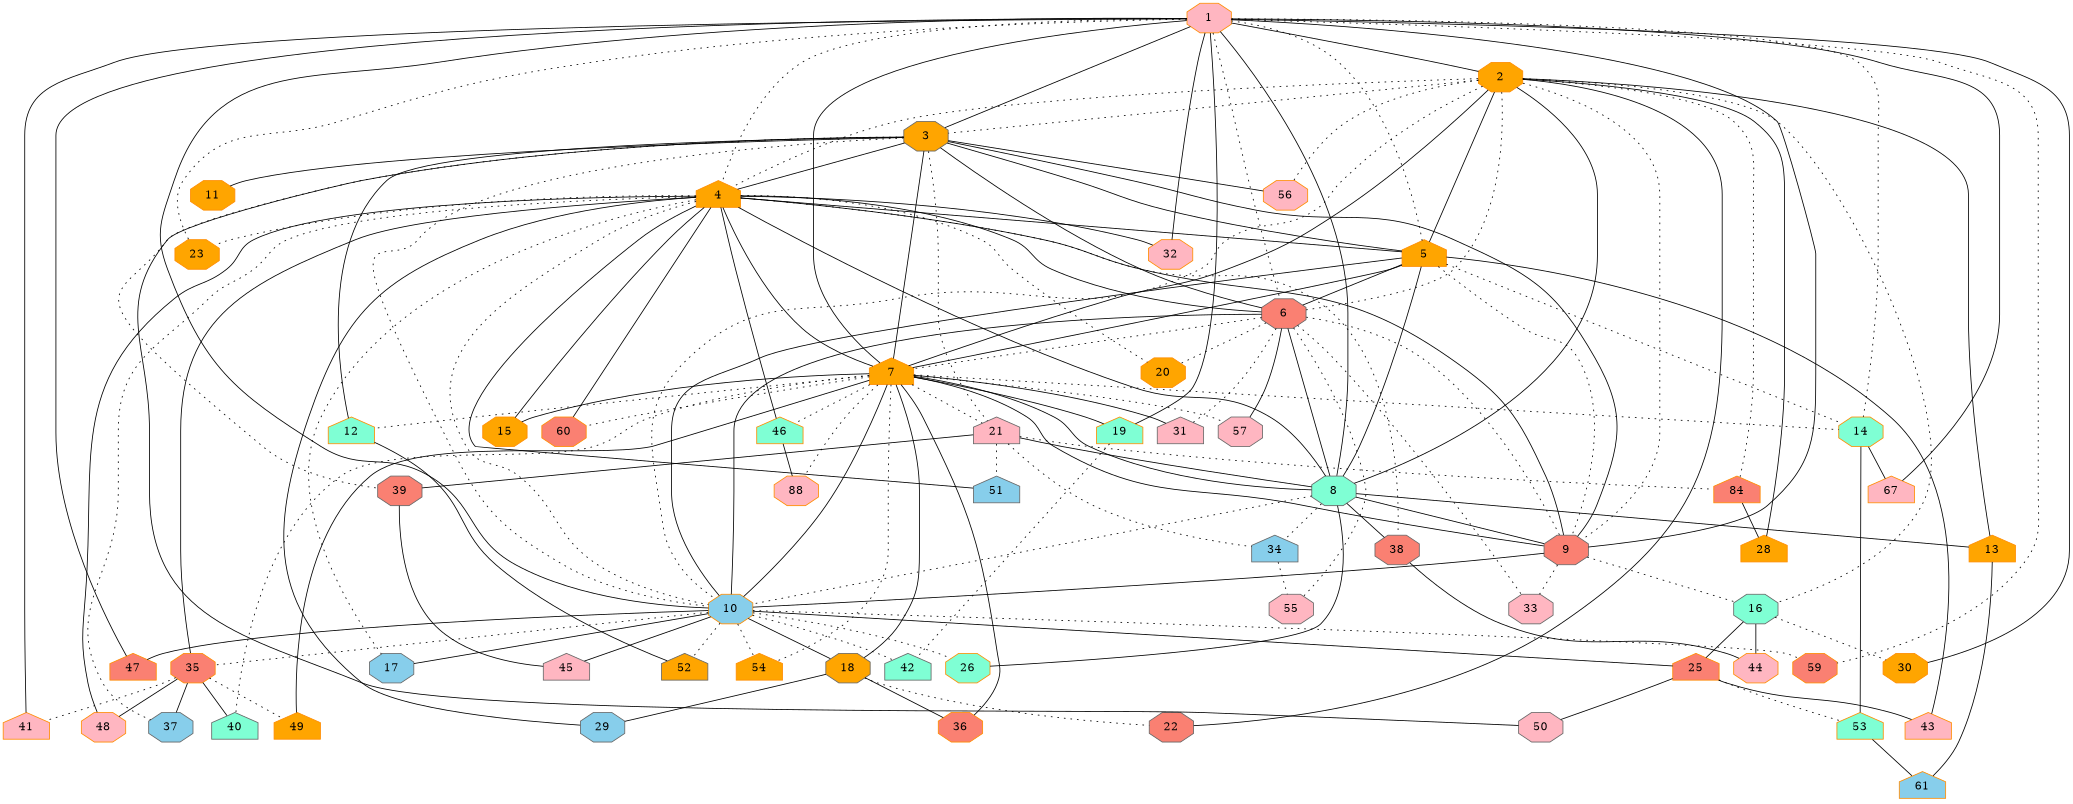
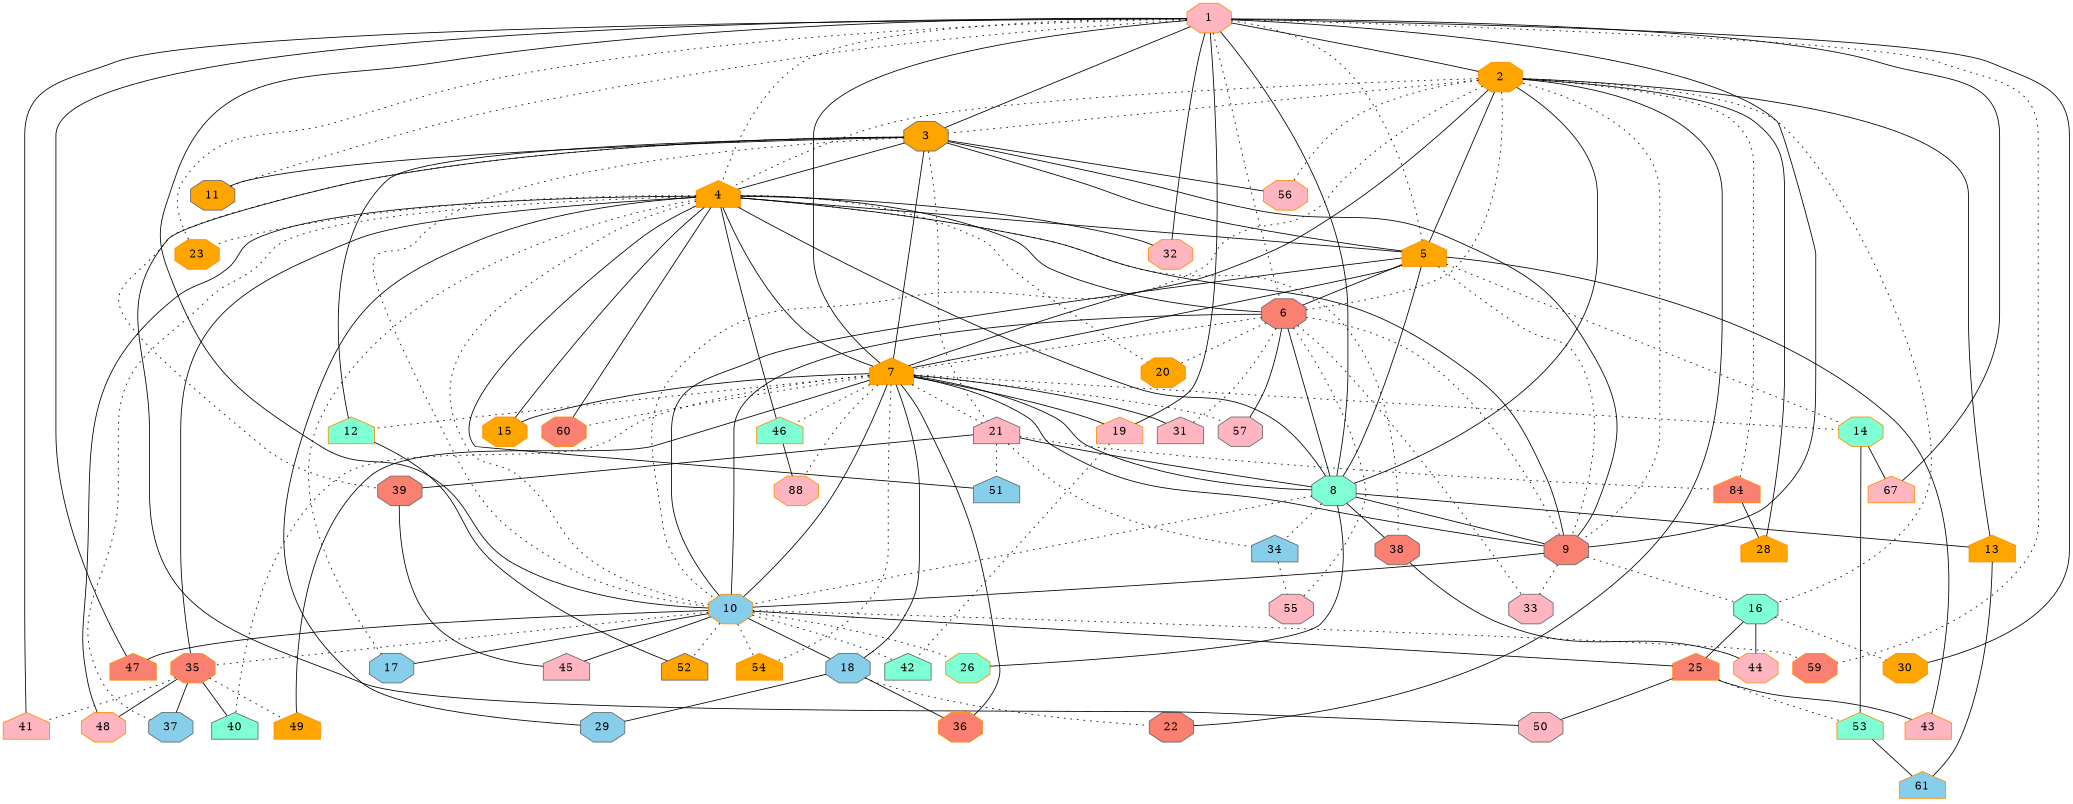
(1869, 73) -> (703, 73)
(213, 195) -> (213, 195)
(1093, 245) -> none
(1120, 432) -> (1120, 432)
(848, 668) -> (848, 668)
